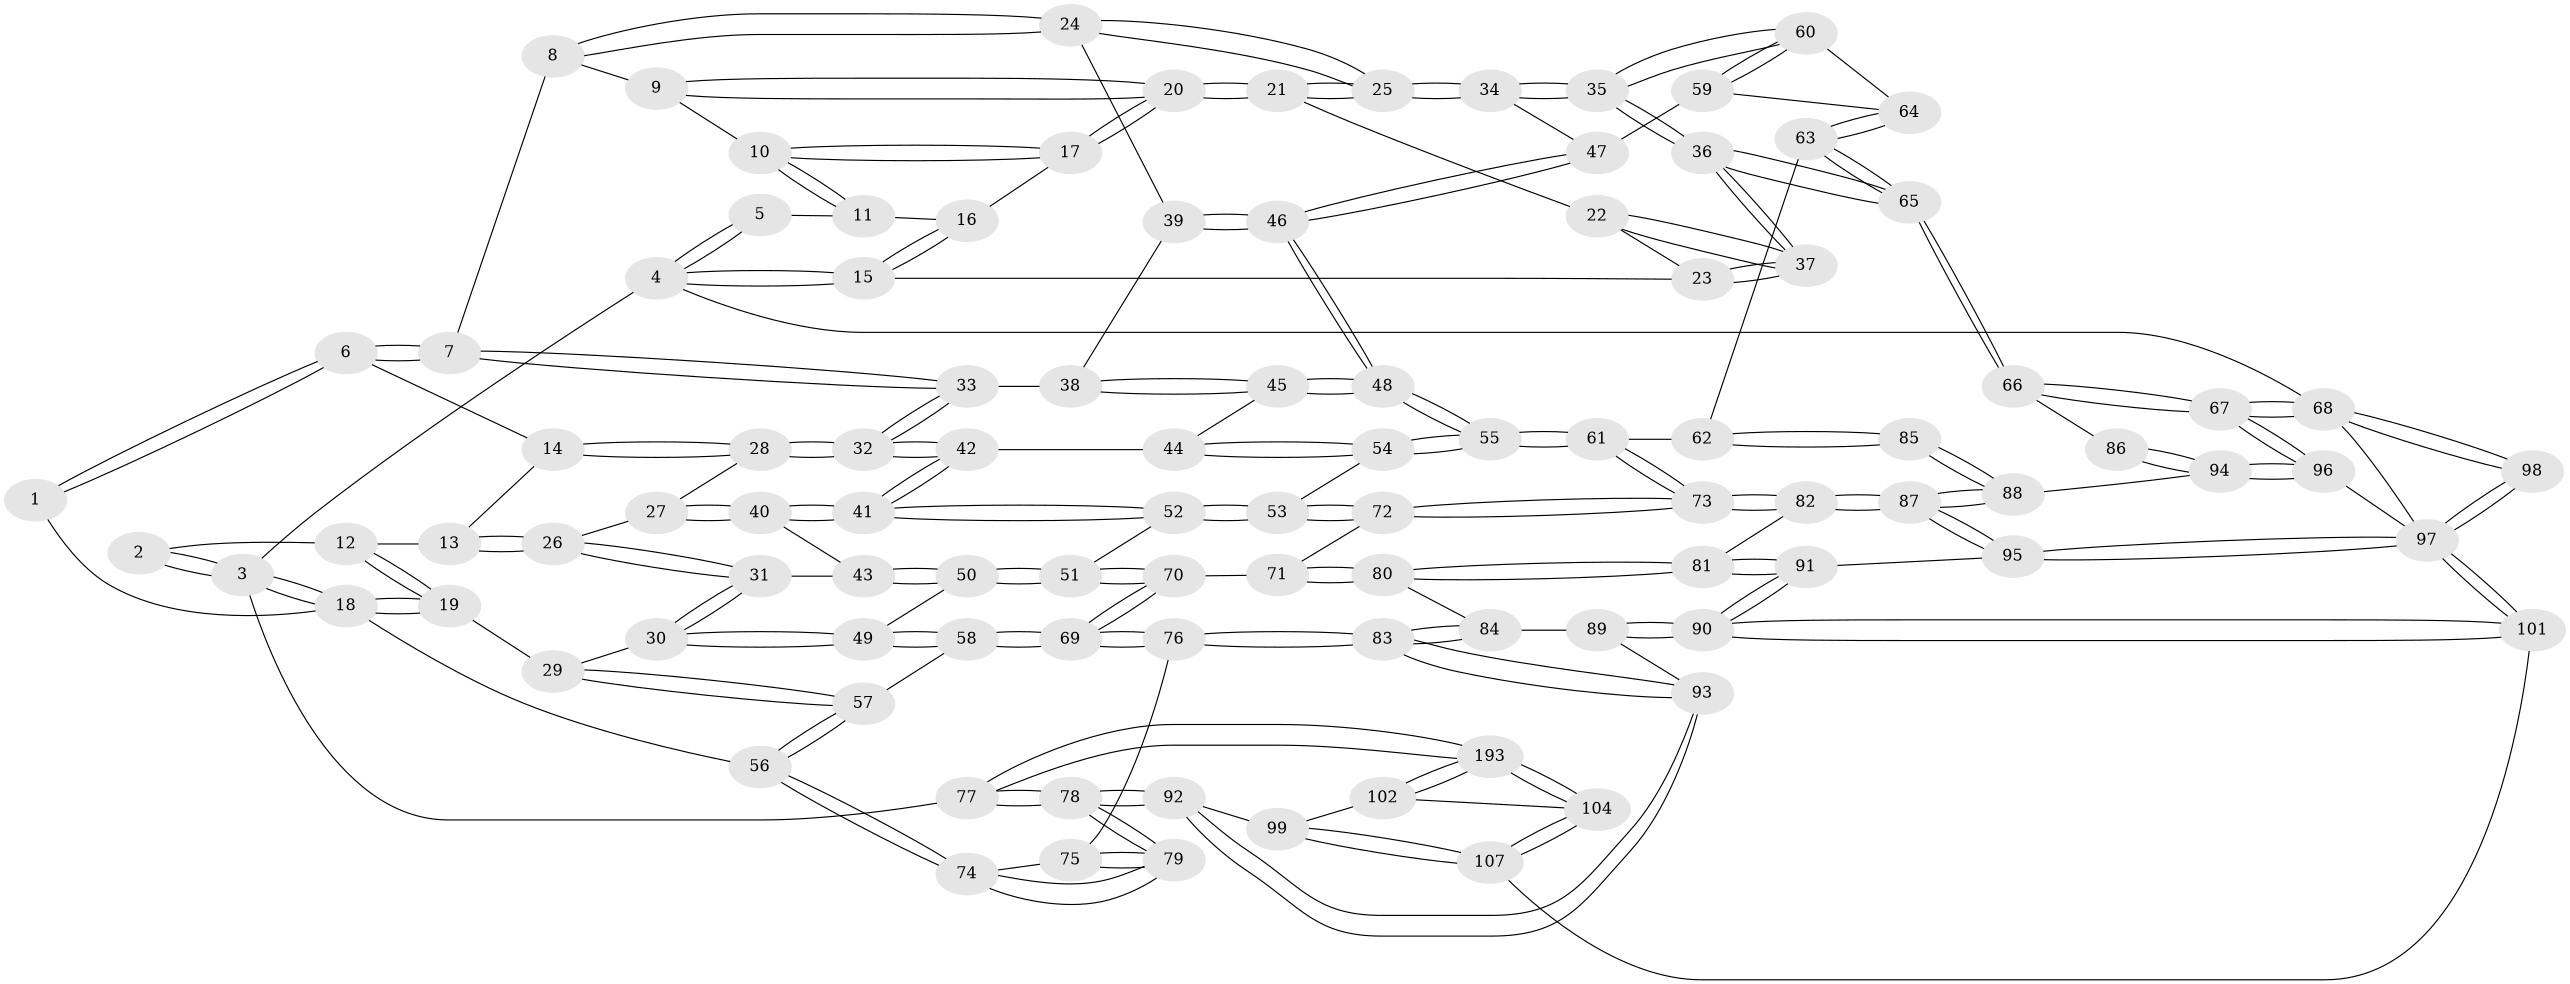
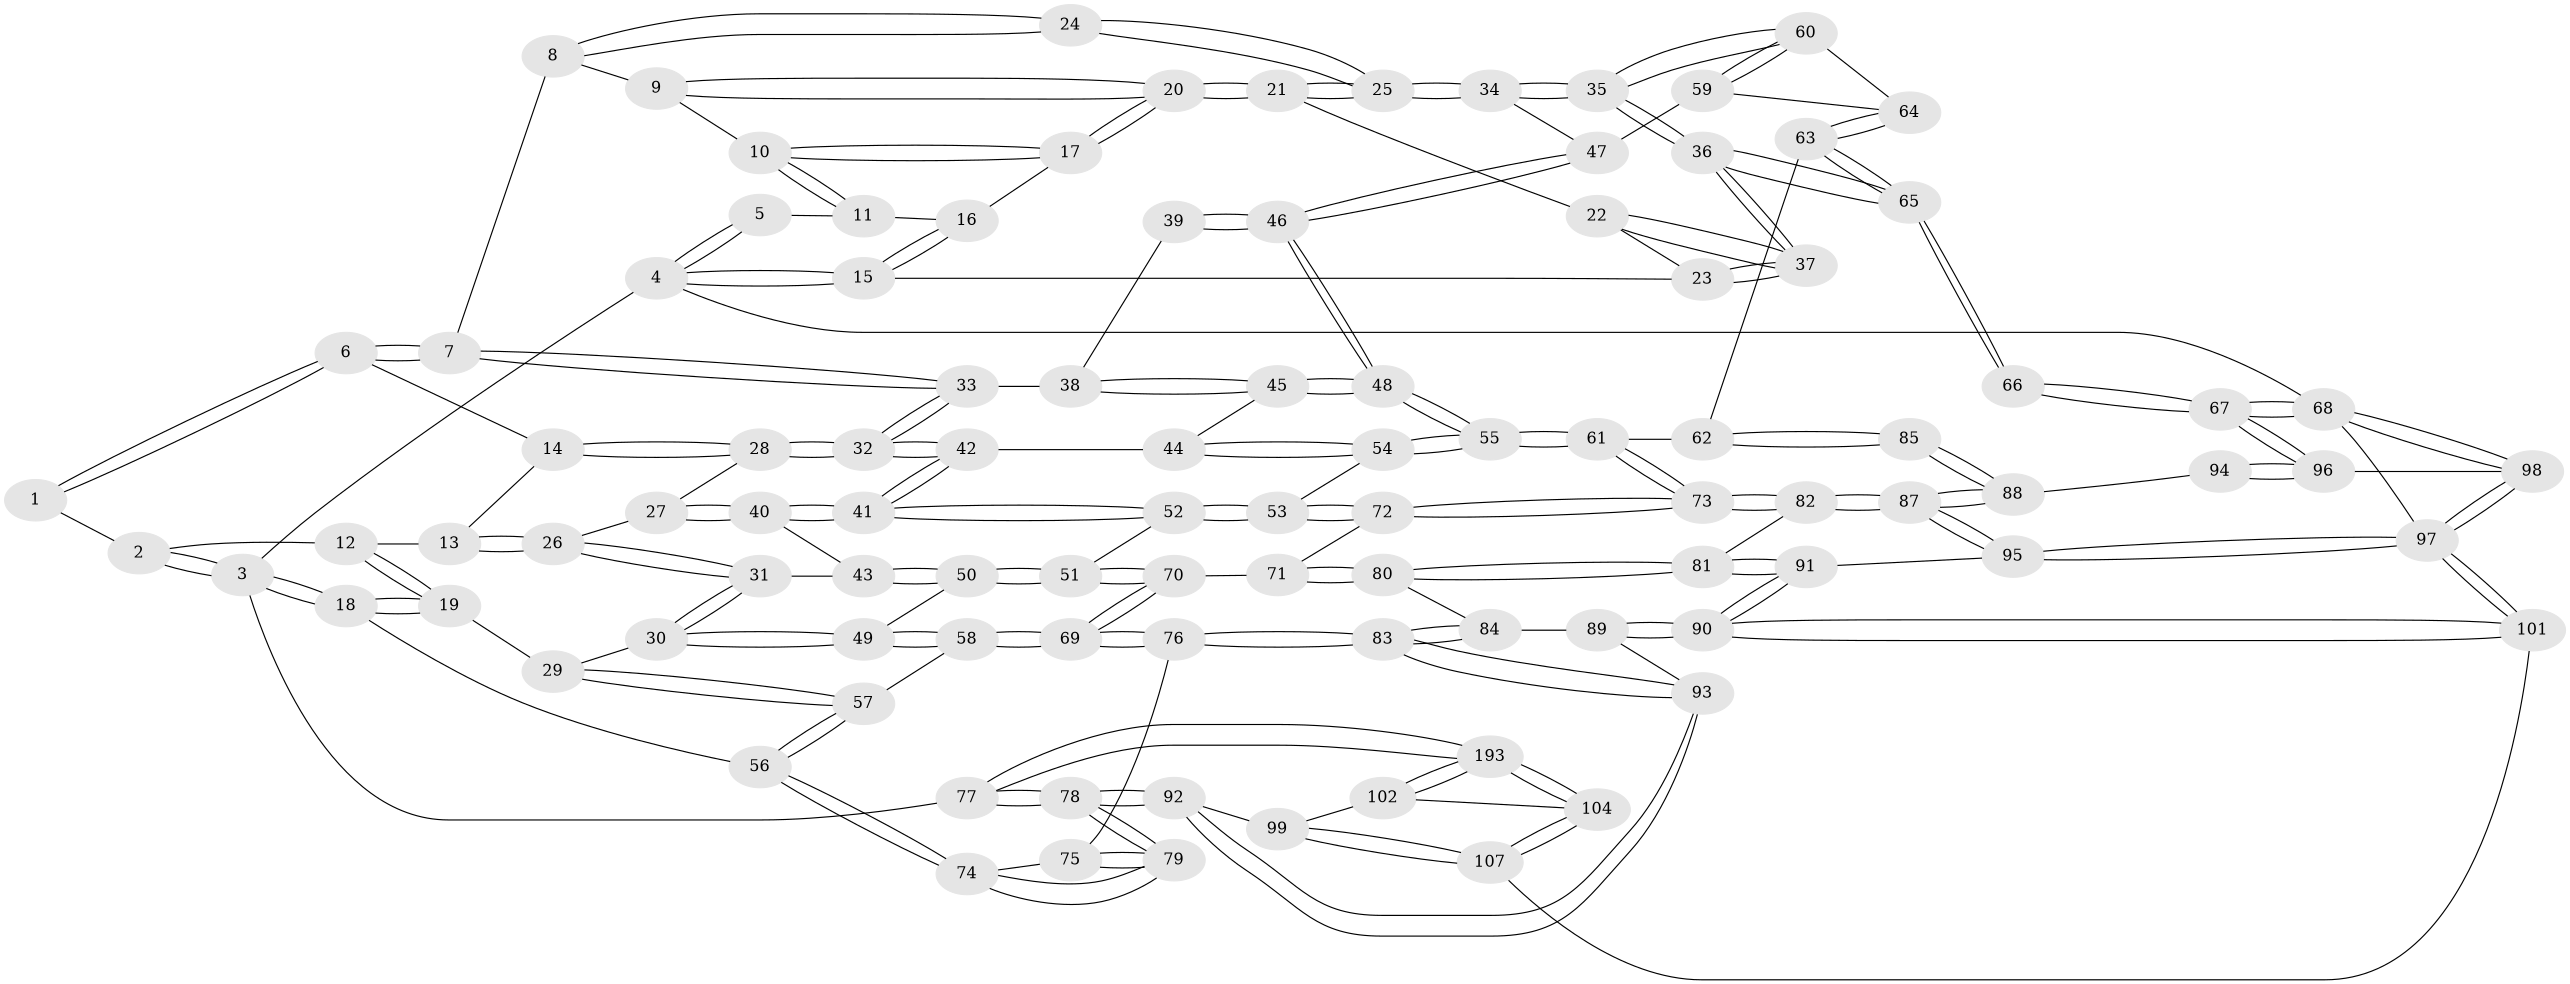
(1129, 135) -> none
(2117, 450) -> none
(2375, 506) -> (2428, 471)
(165, 607) -> (87, 527)
